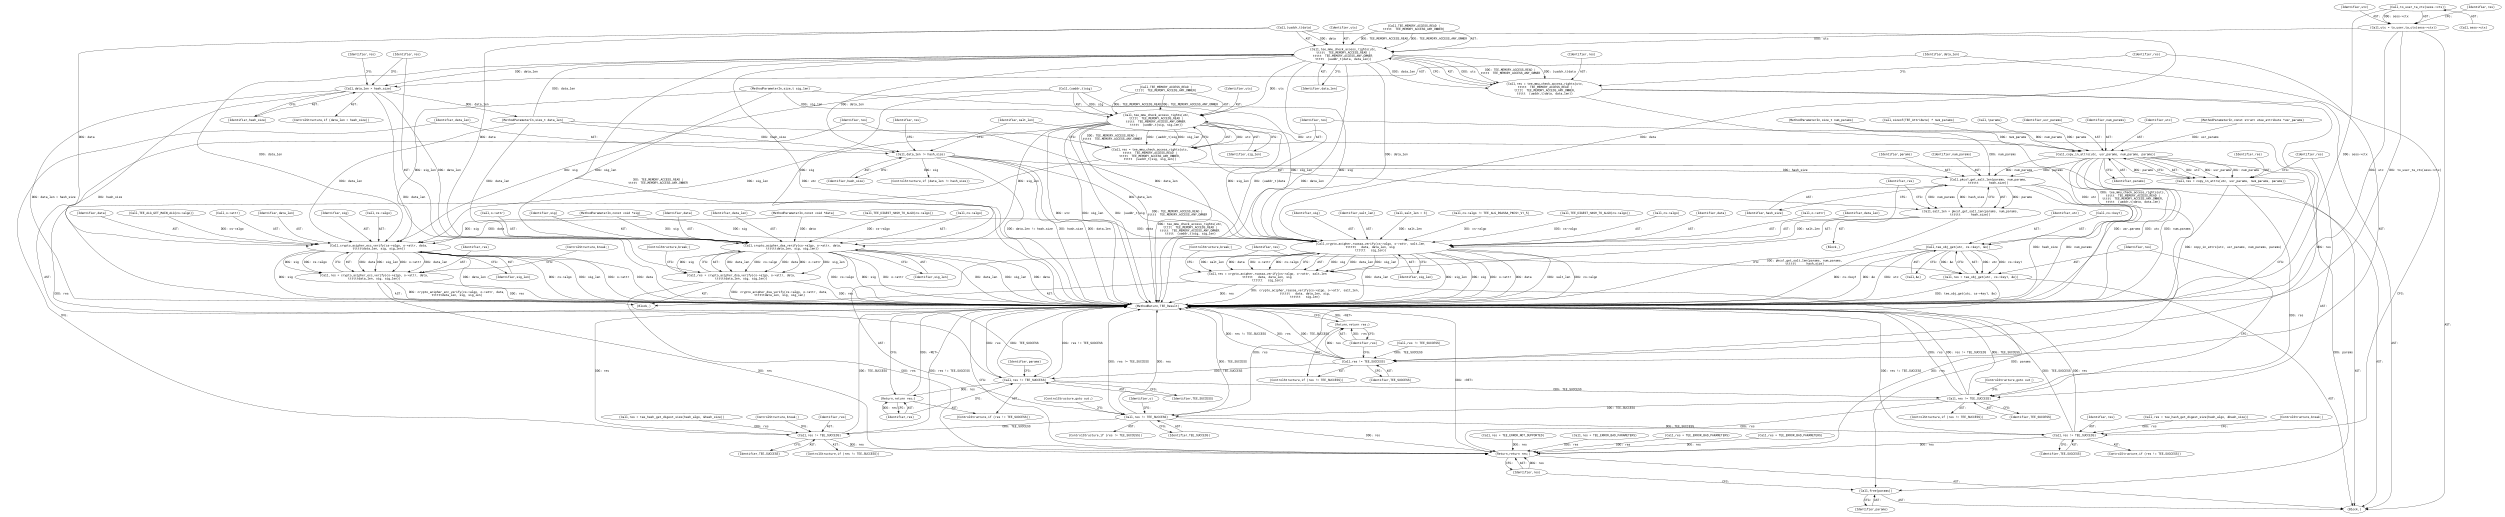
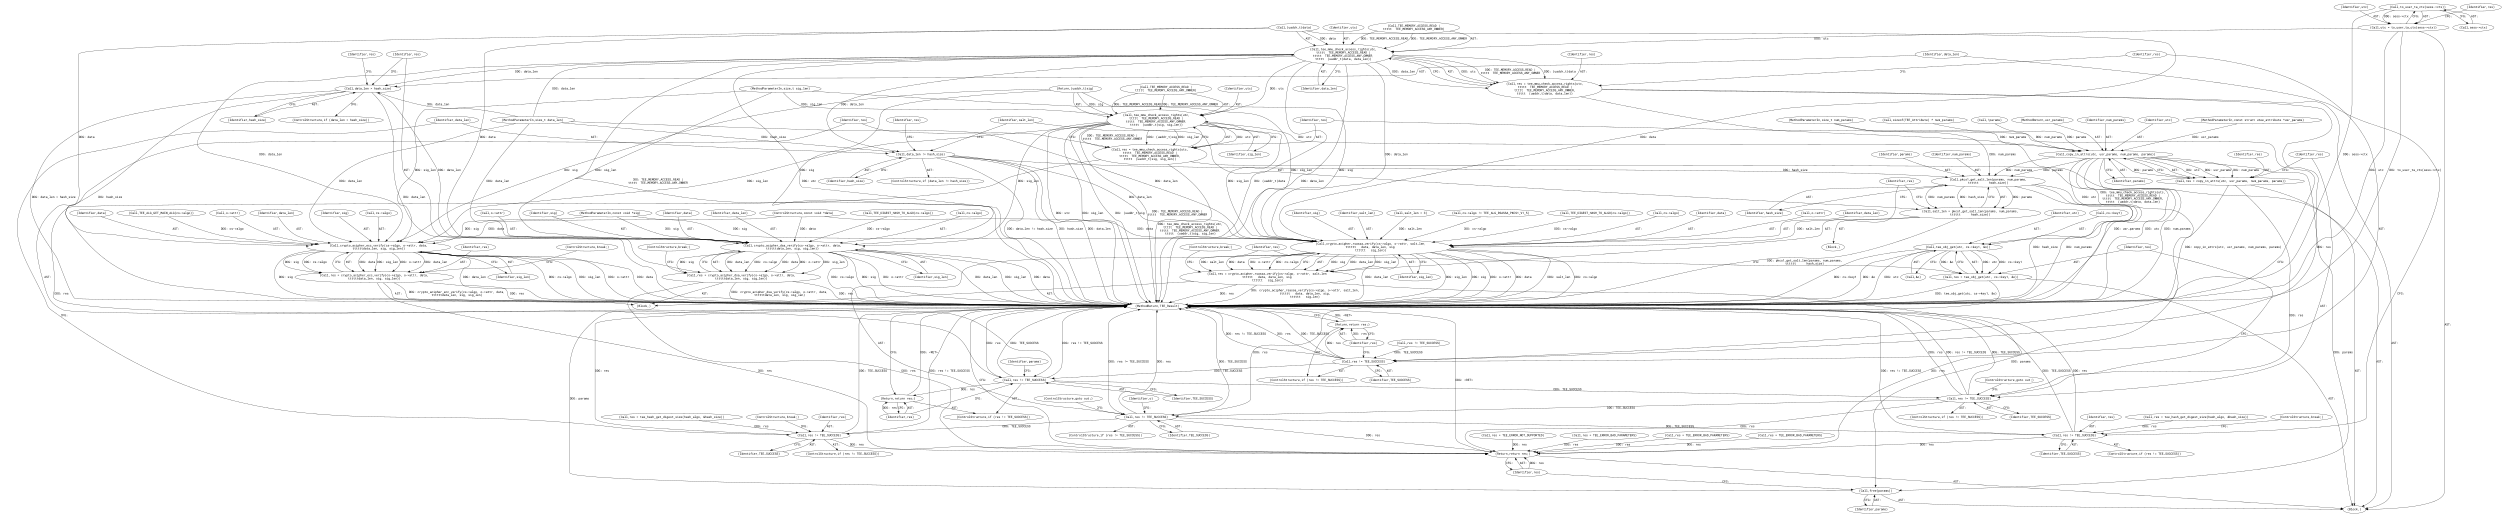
none -> (2454, 15)
none -> (2410, 18)
(1075, 89) -> (1075, 89)
(451, 103) -> (437, 108)
(355, 104) -> (355, 104)
(2042, 120) -> (2042, 120)
(931, 170) -> (931, 170)
(803, 213) -> (803, 213)
none -> (864, 485)
